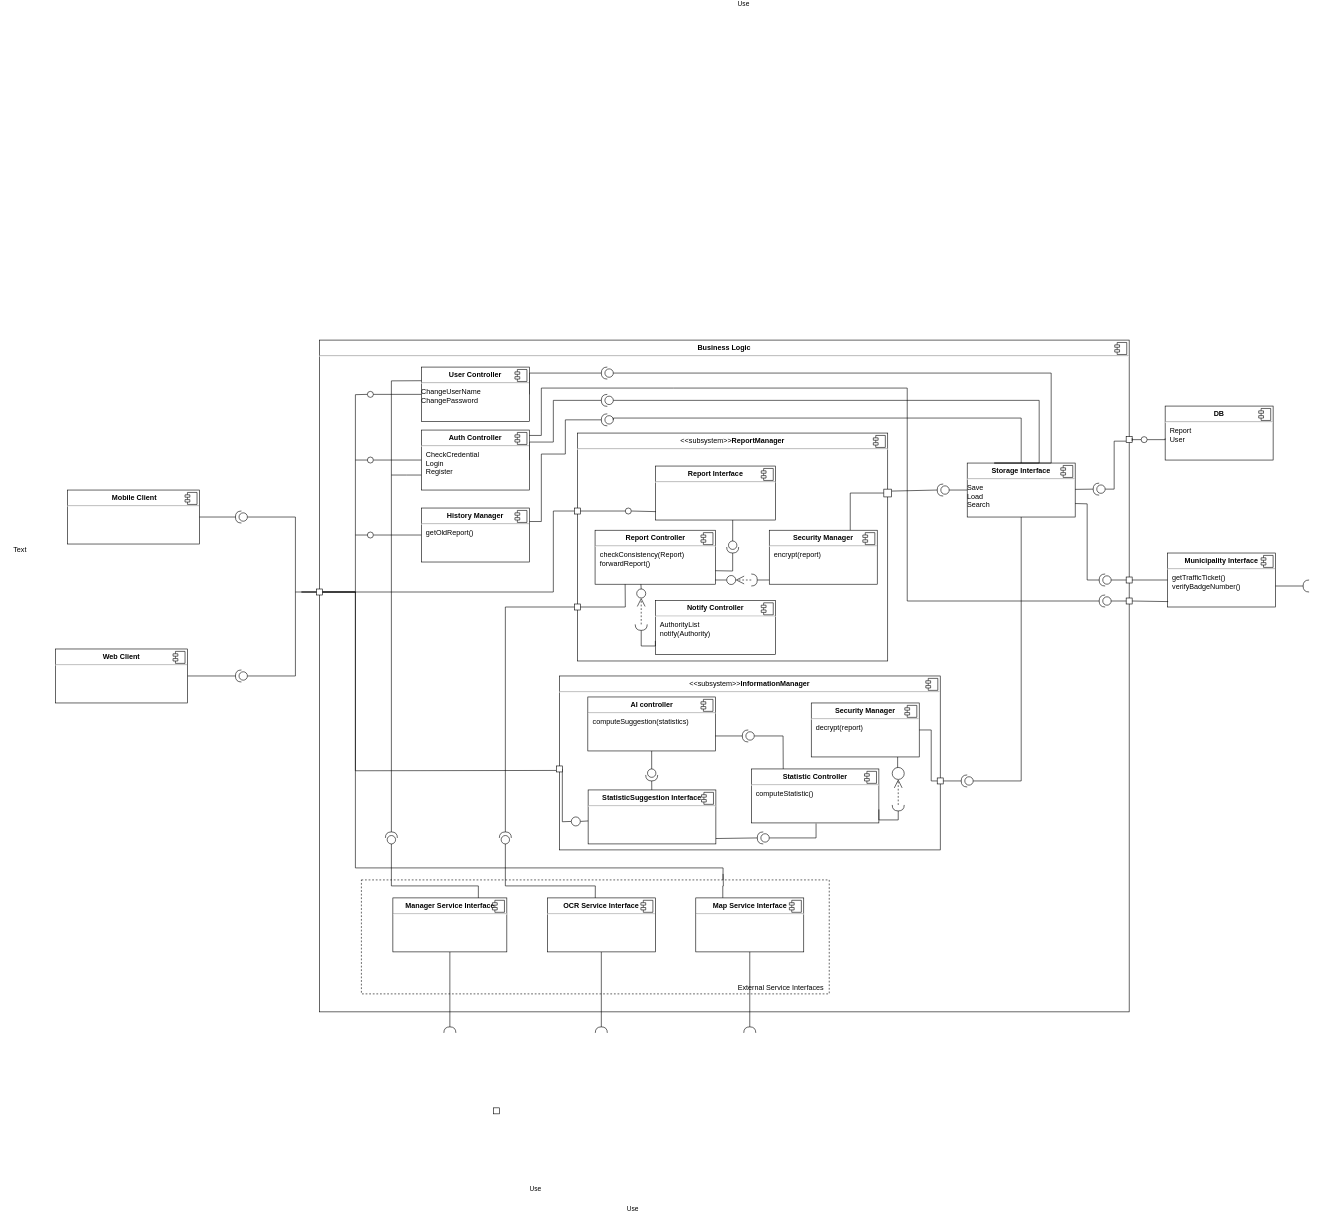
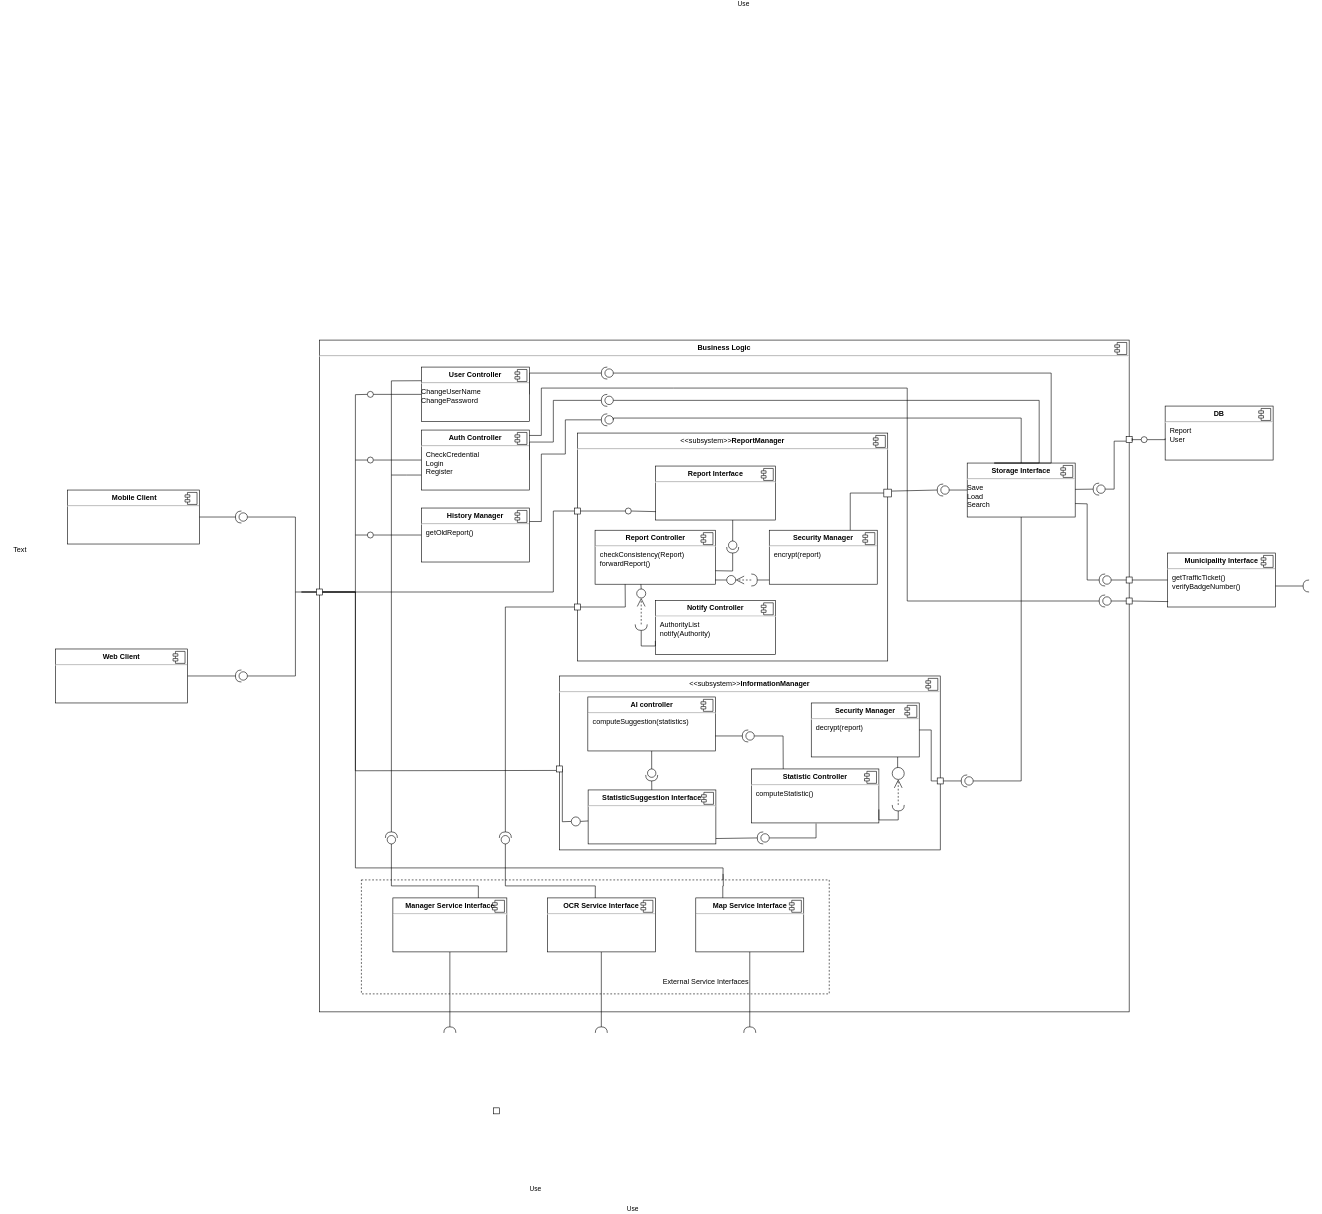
(781, 988) -> (706, 982)
